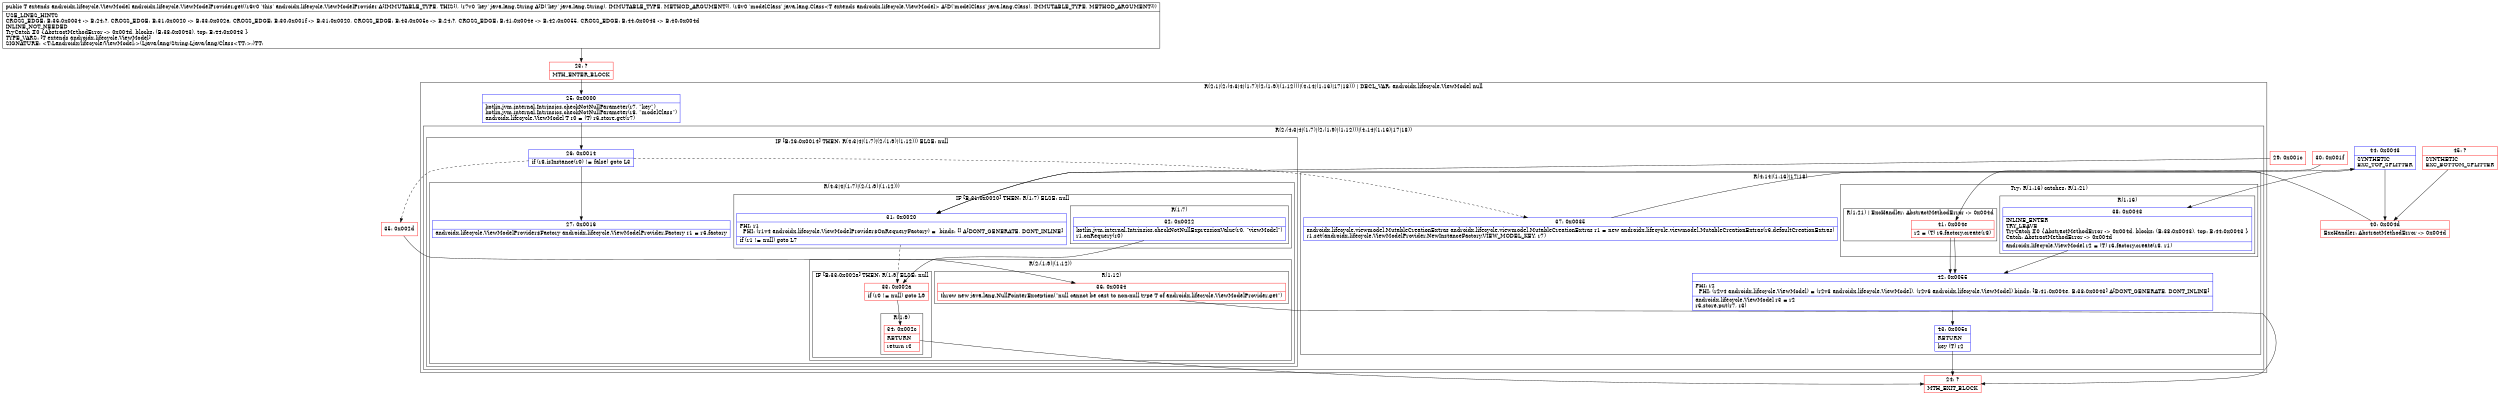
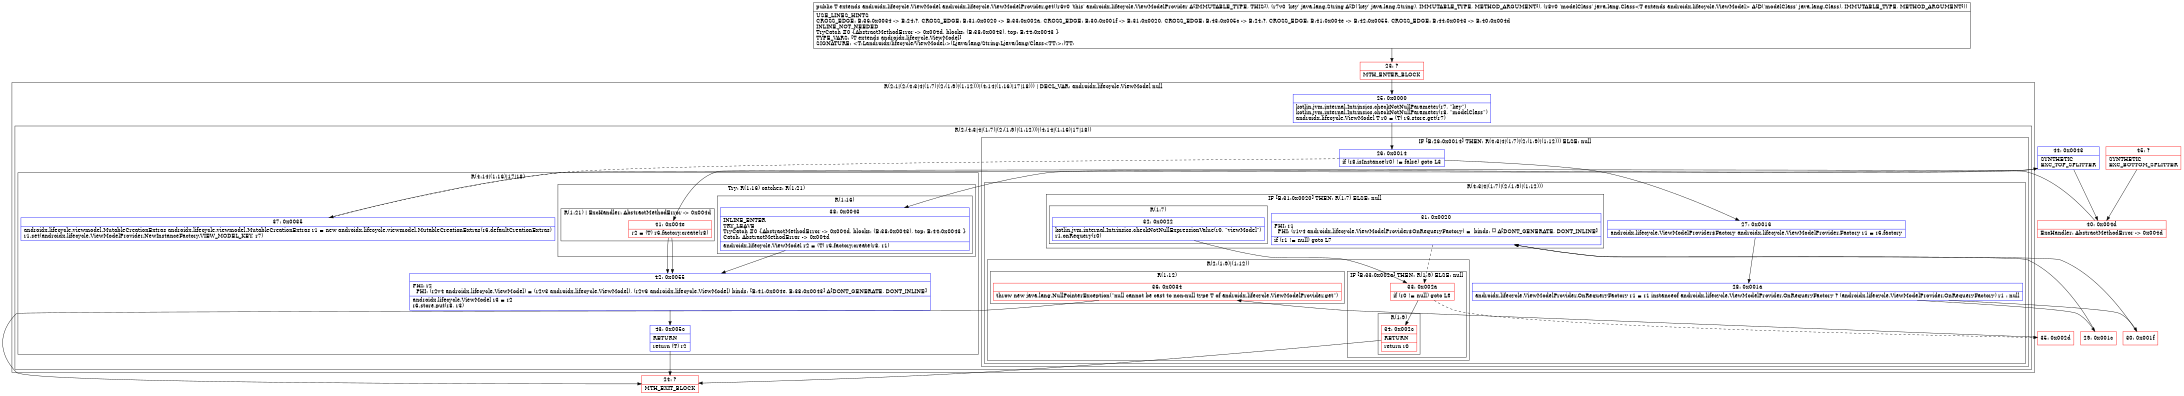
(451, 167) -> (1732, 329)
none -> (1747, 292)
(1721, 306) -> (438, 306)
(1951, 347) -> (670, 347)
